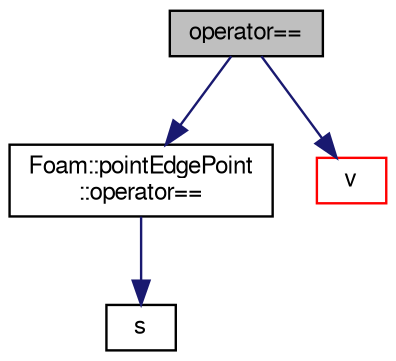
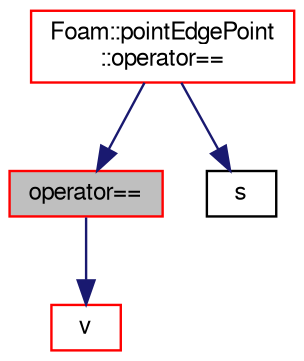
(246, 33) -> (86, 194)
(206, 91) -> (127, 116)
(141, 181) -> (163, 47)
